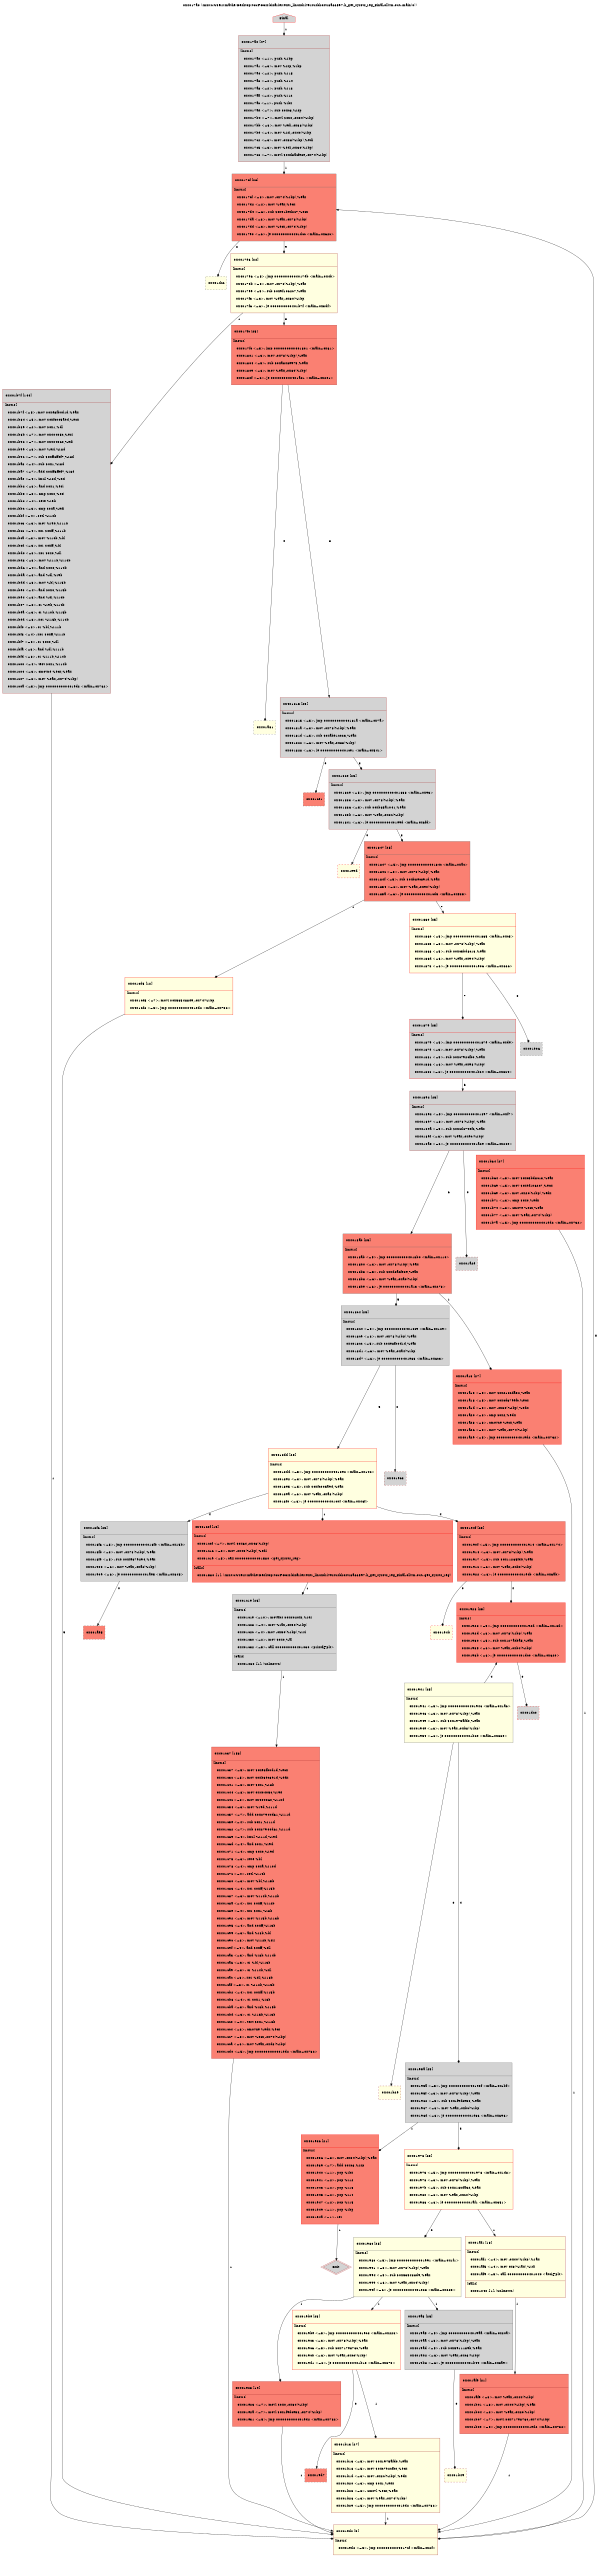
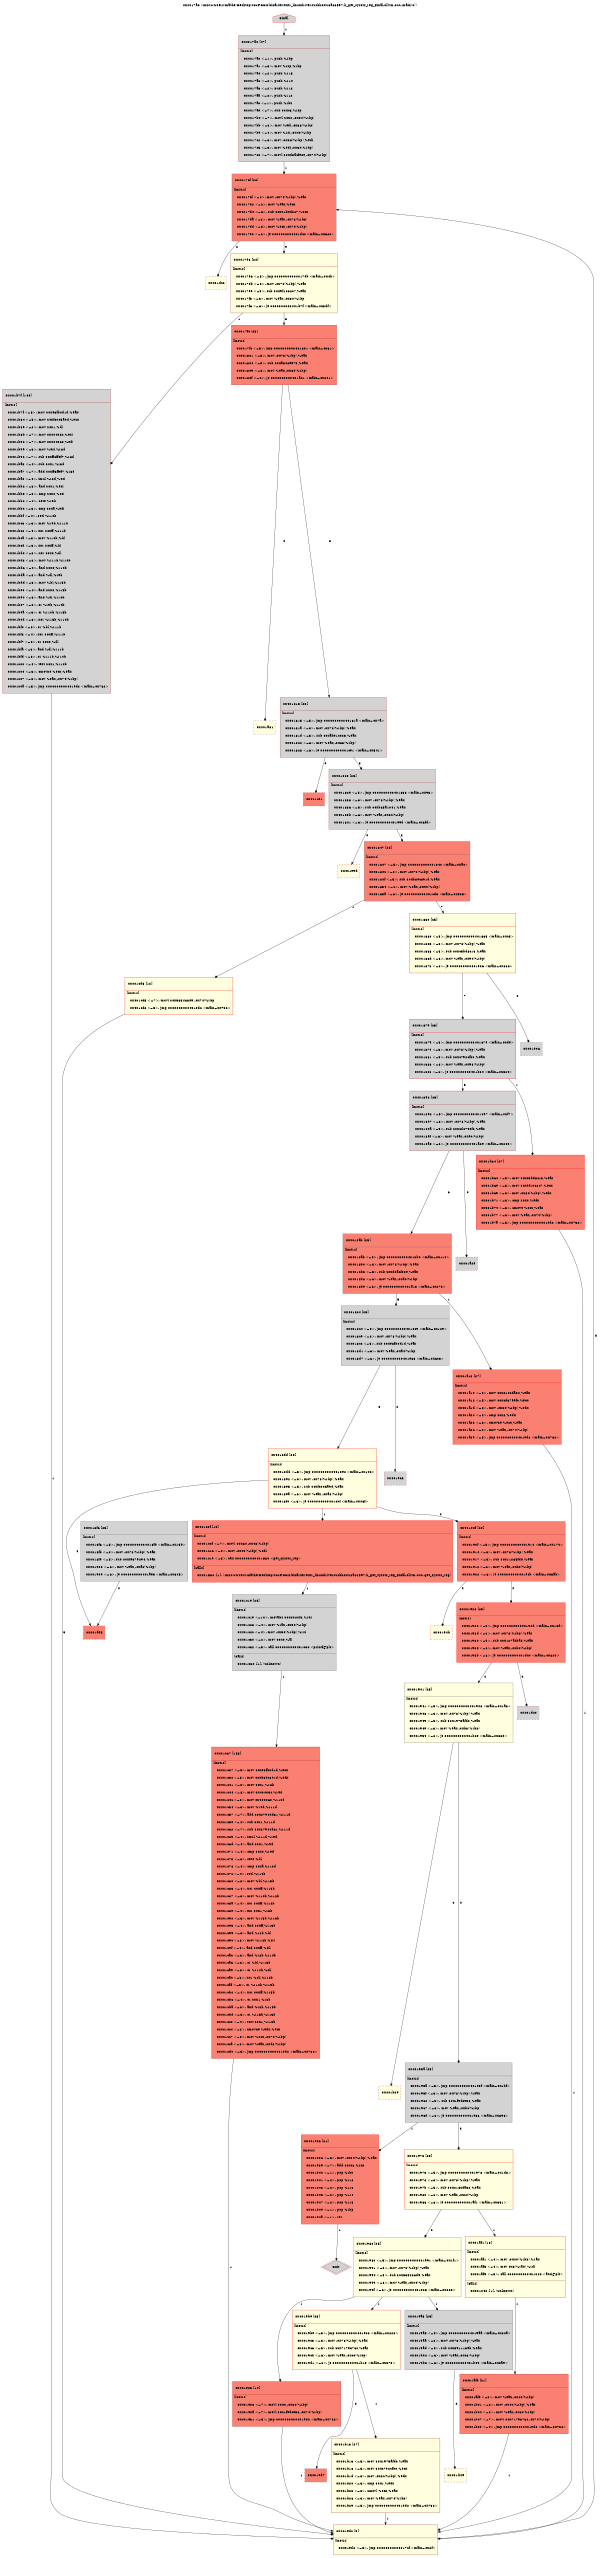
none -> (527, 1113)
(228, 1506) -> (115, 1500)
(490, 1674) -> (485, 1672)
